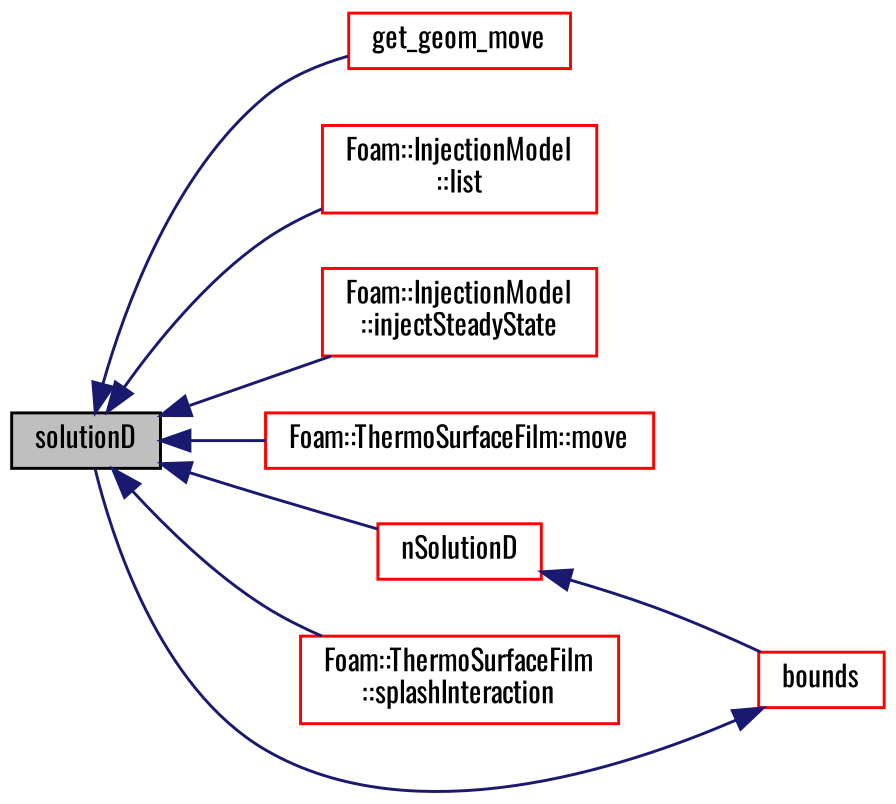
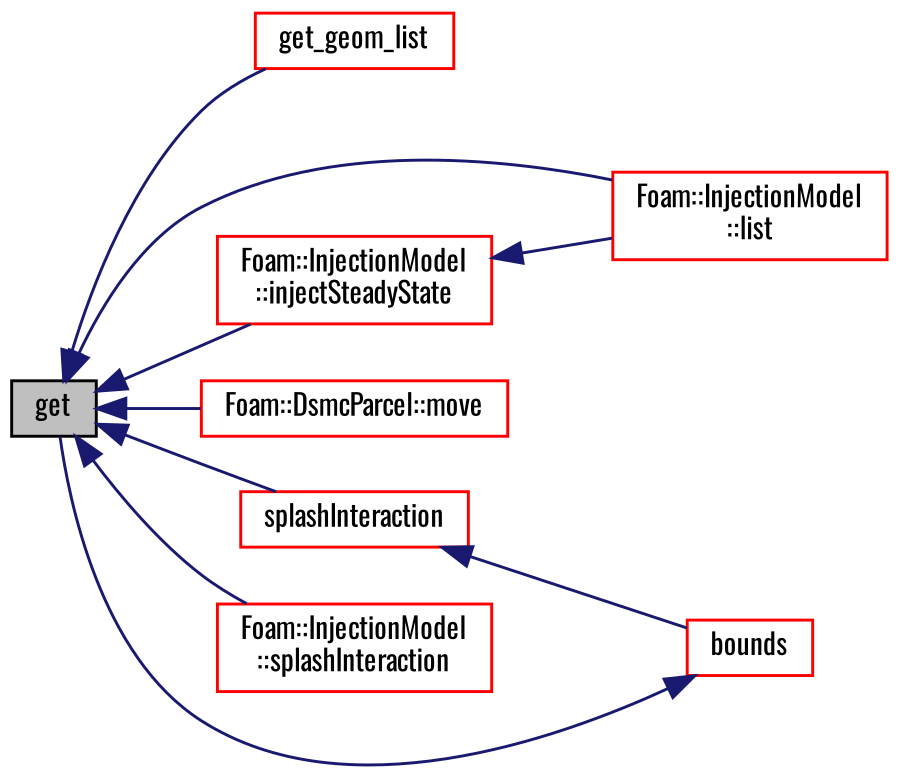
(460, 41) -> (355, 41)
none -> (567, 246)
(86, 441) -> (54, 409)
(460, 441) -> (355, 409)
(460, 552) -> (355, 519)
(460, 680) -> (355, 648)
